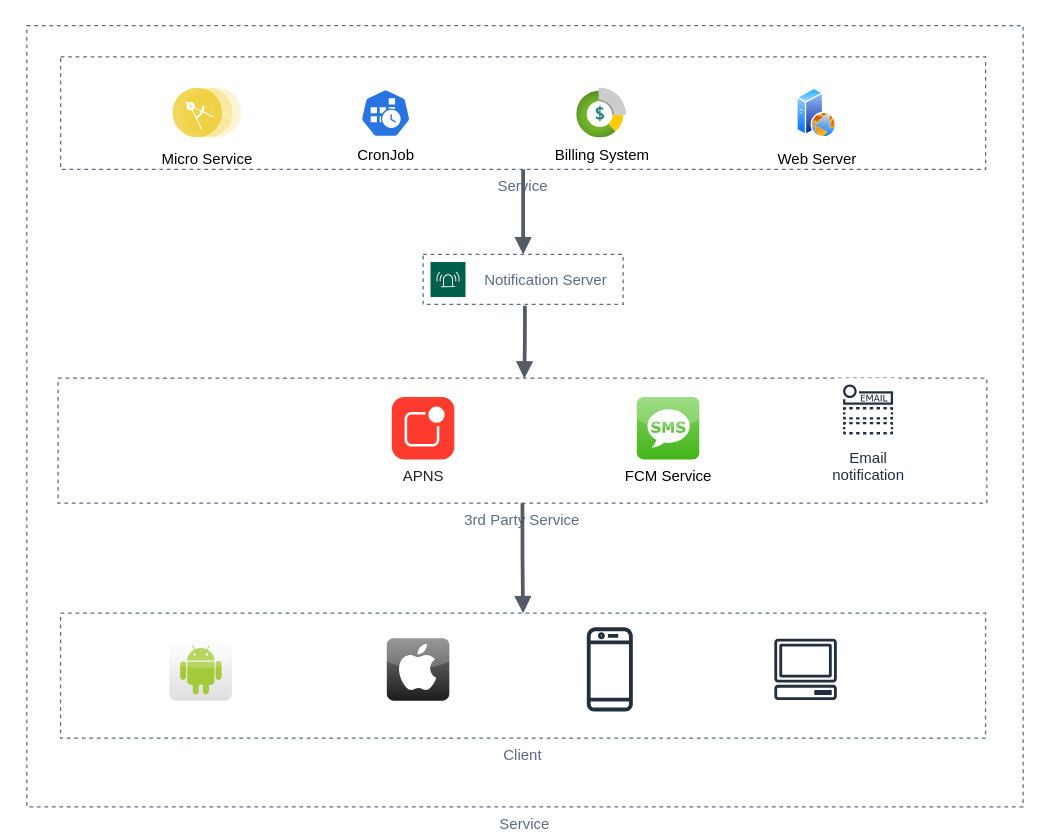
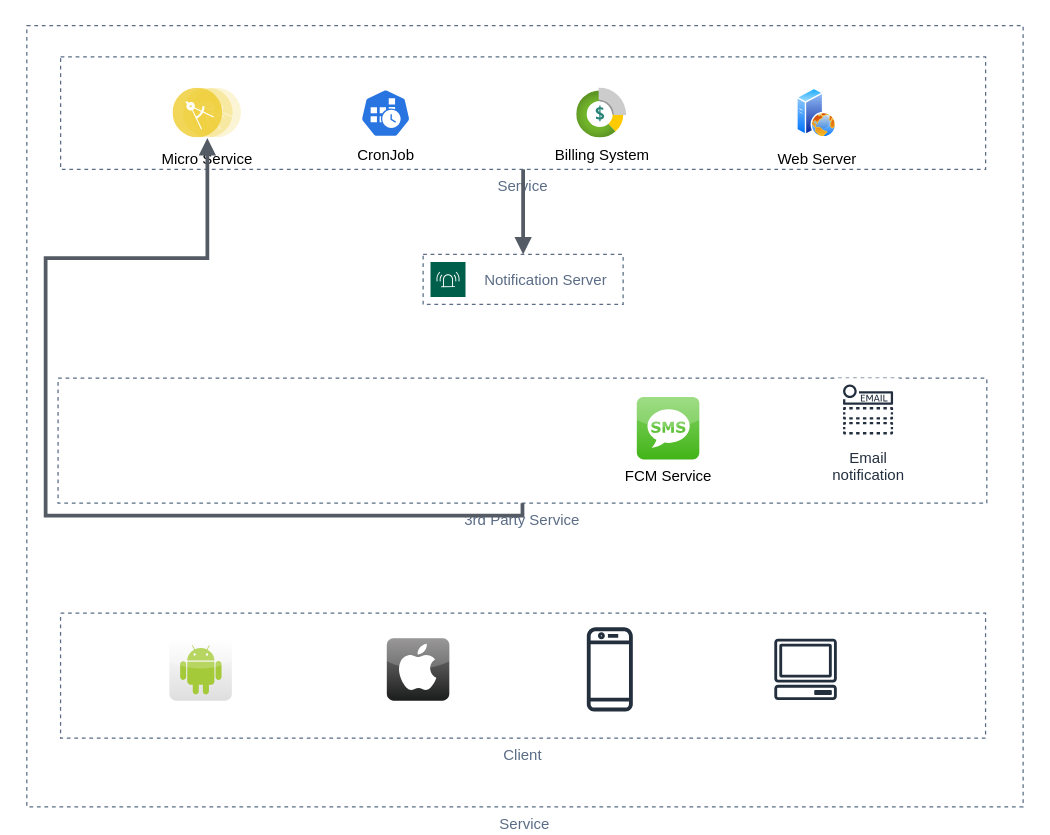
(525, 334) -> none
(423, 428) -> none
(522, 554) -> (46, 495)
